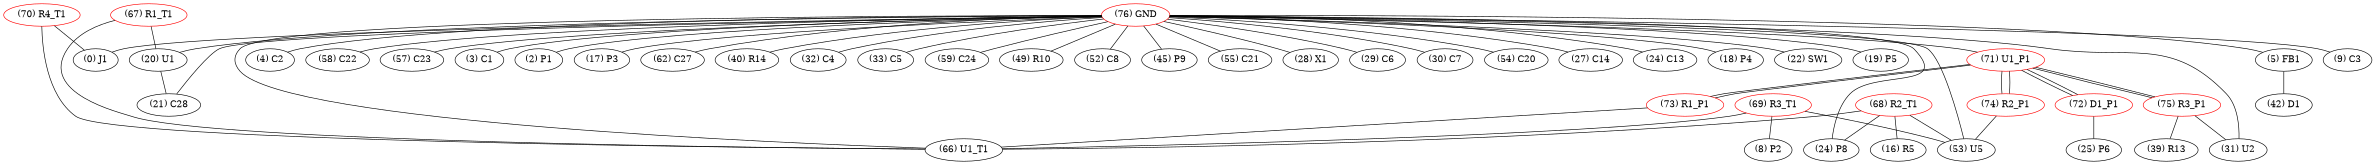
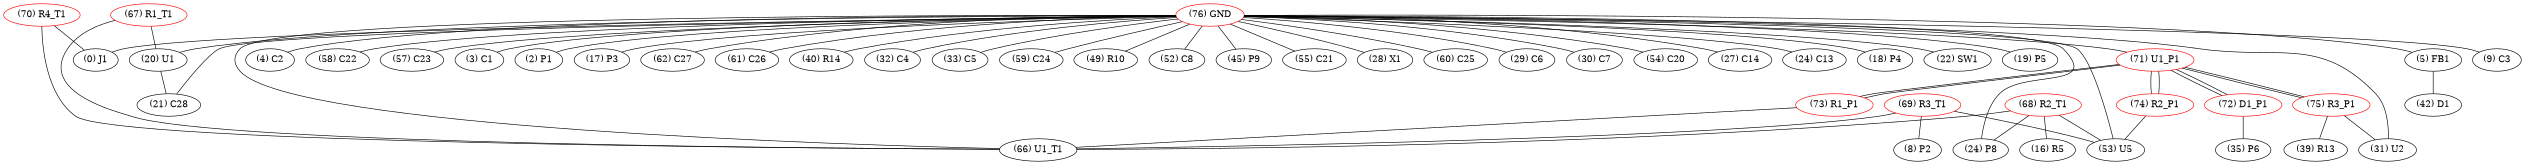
none -> (747, 60)
none -> (1456, 60)
(2094, 150) -> (2243, 150)
